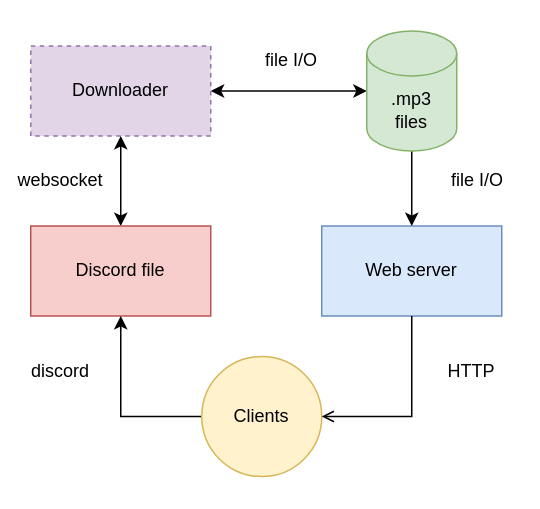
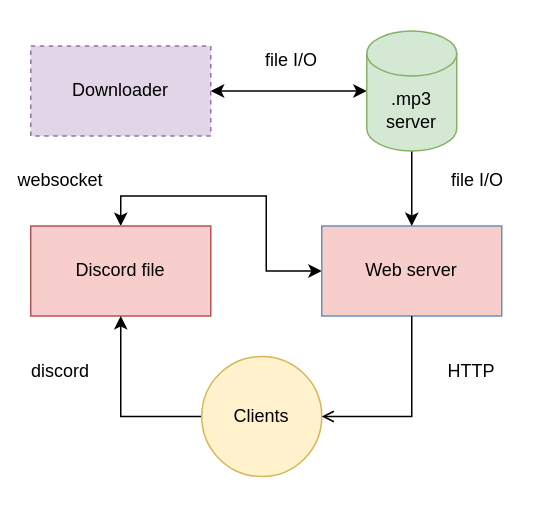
(412, 110) -> (412, 110)
(121, 172) -> (252, 196)
(412, 271) -> (412, 271)
